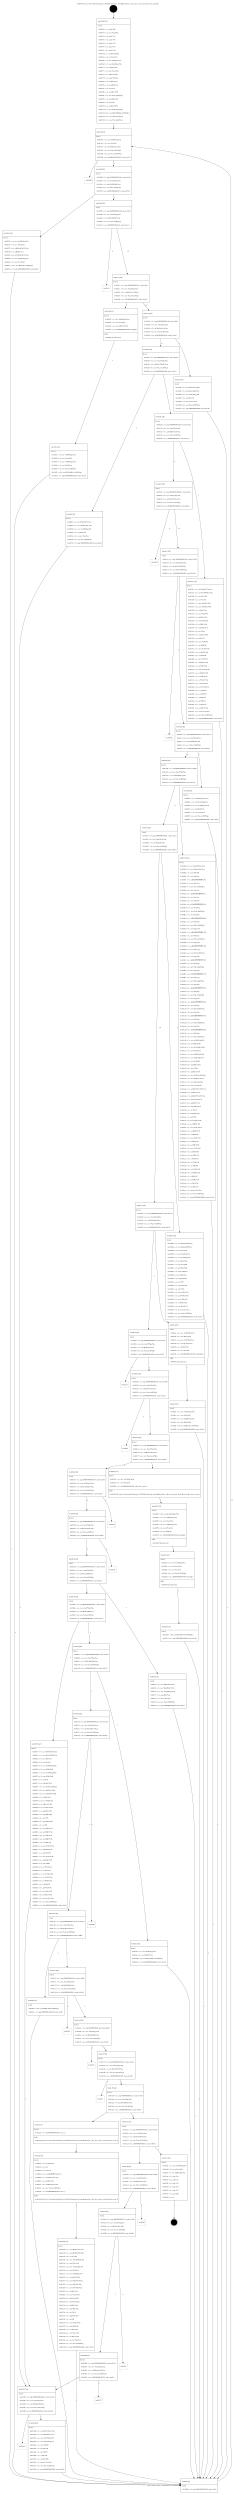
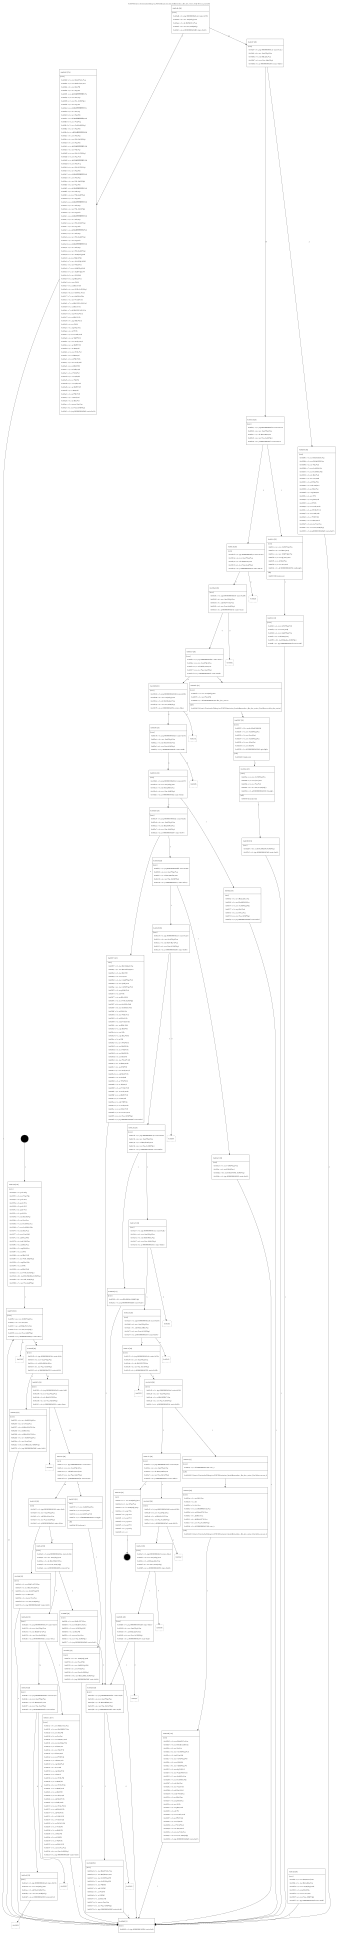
(194, 738) -> none
